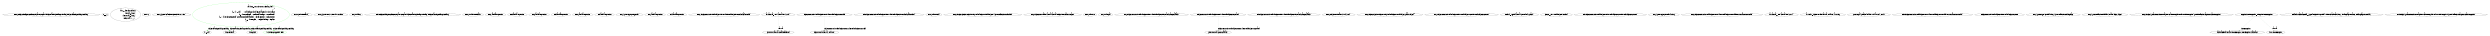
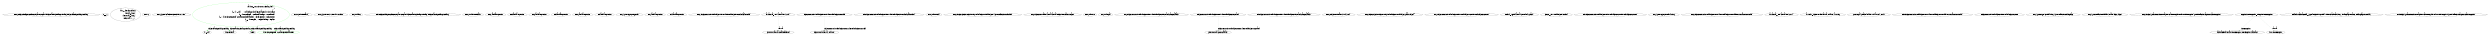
(252, 32) -> (252, 32)
(275, 32) -> (278, 32)
